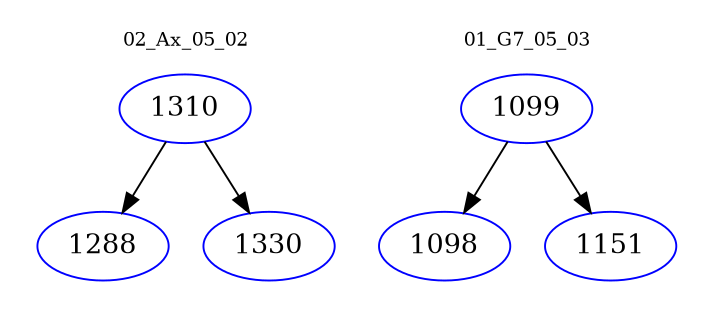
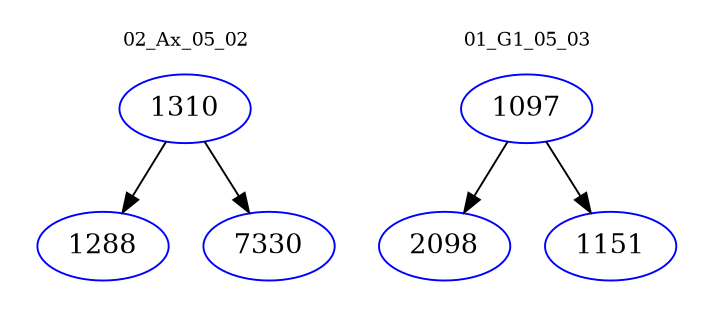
(528, 41) -> (528, 41)
(527, 109) -> (527, 109)
(269, 246) -> (269, 246)
(445, 246) -> (445, 246)
